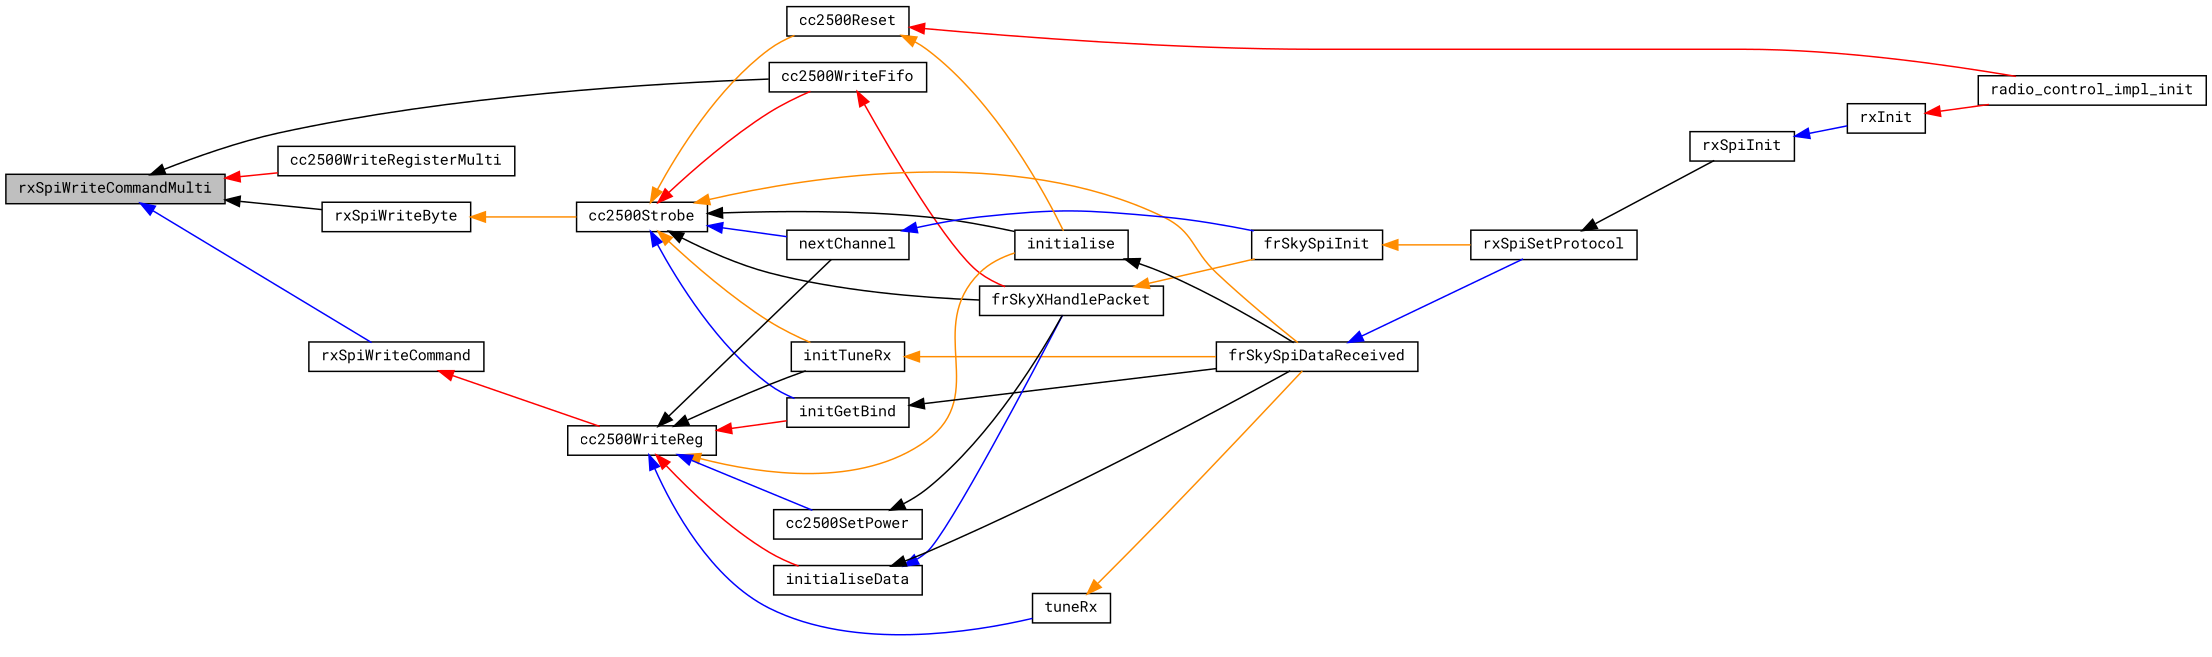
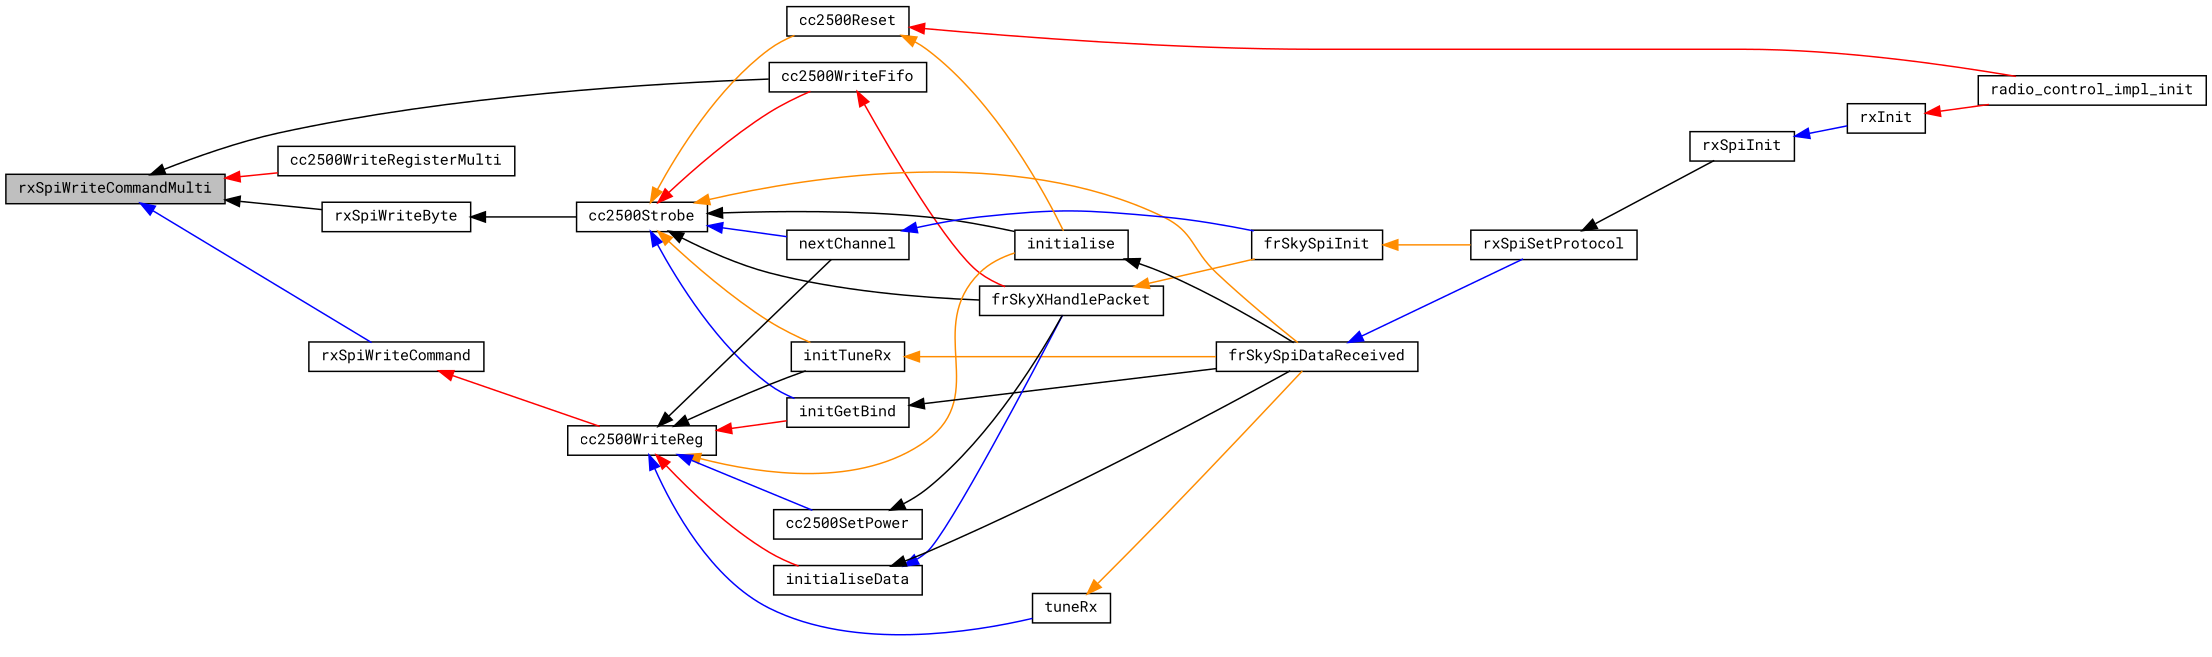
(531, 217) -> (531, 217)
